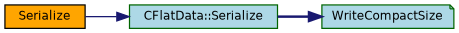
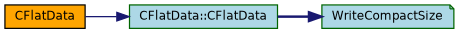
(45, 17) -> (45, 17)
(204, 17) -> (204, 17)
